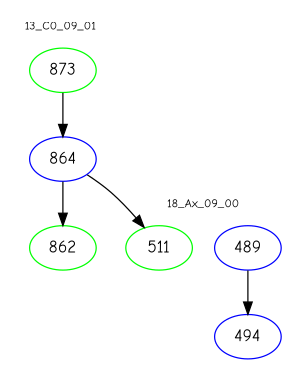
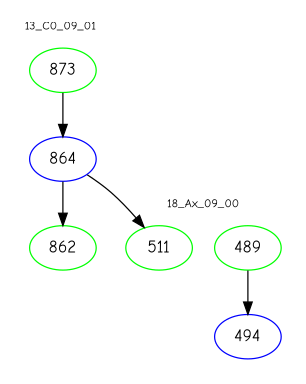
(248, 248) -> (248, 248)
